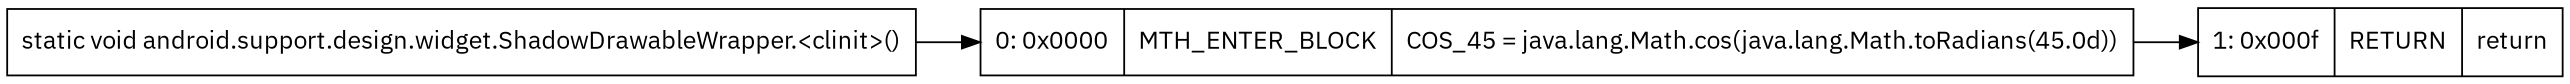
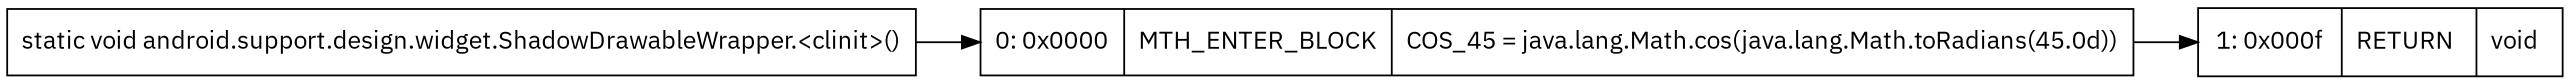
(2512, 41) -> (2515, 41)
